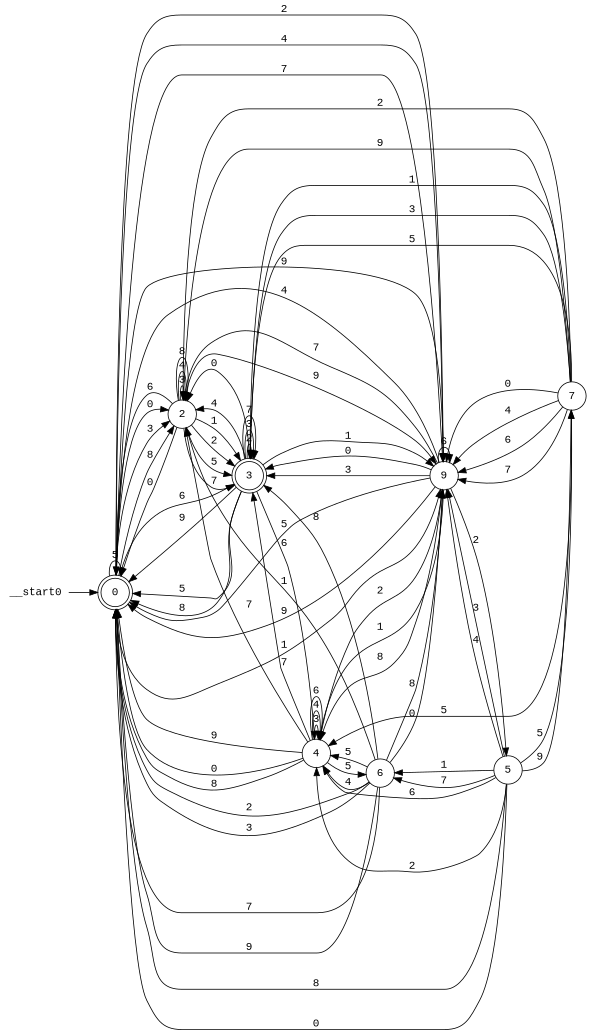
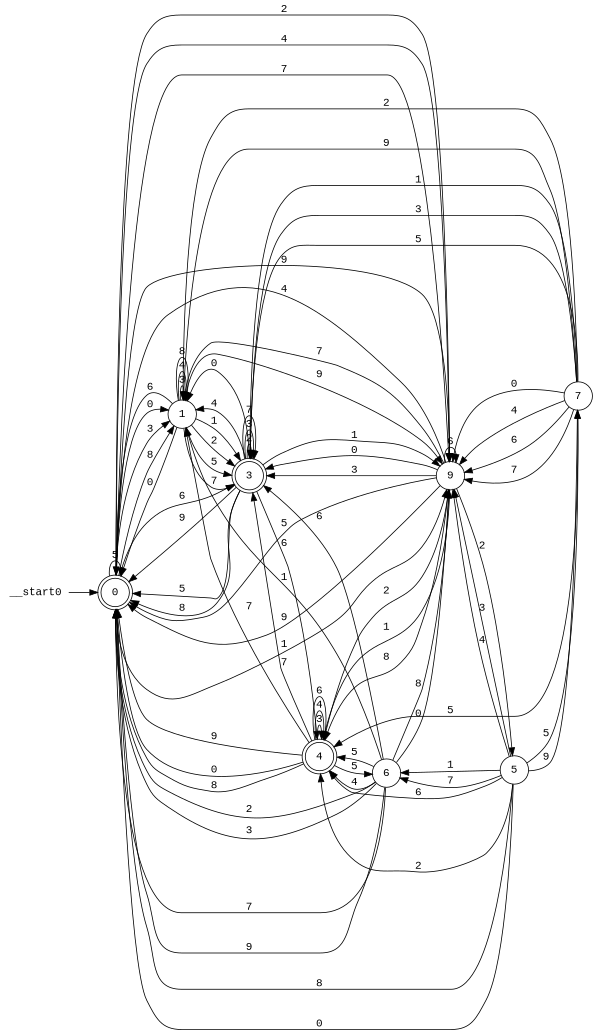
(182, 414) -> (182, 414)
(316, 517) -> (320, 516)
(316, 753) -> (320, 757)
